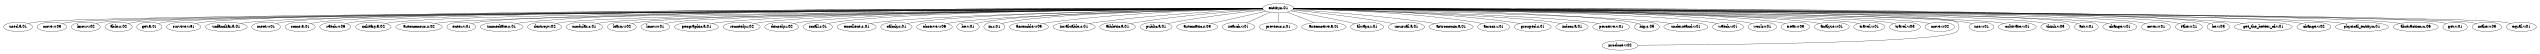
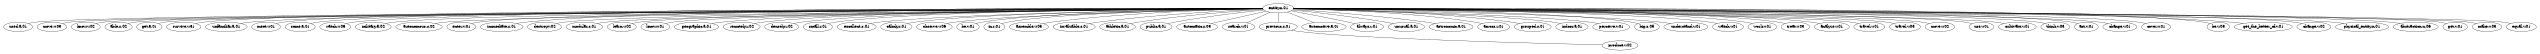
(2189, 27) -> none
(1959, 29) -> (1447, 40)
